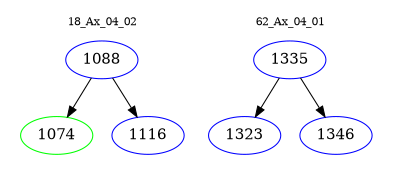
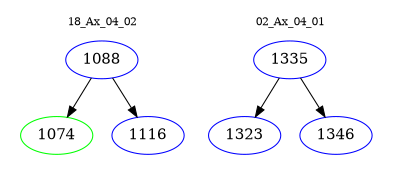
(290, 23) -> (290, 23)
